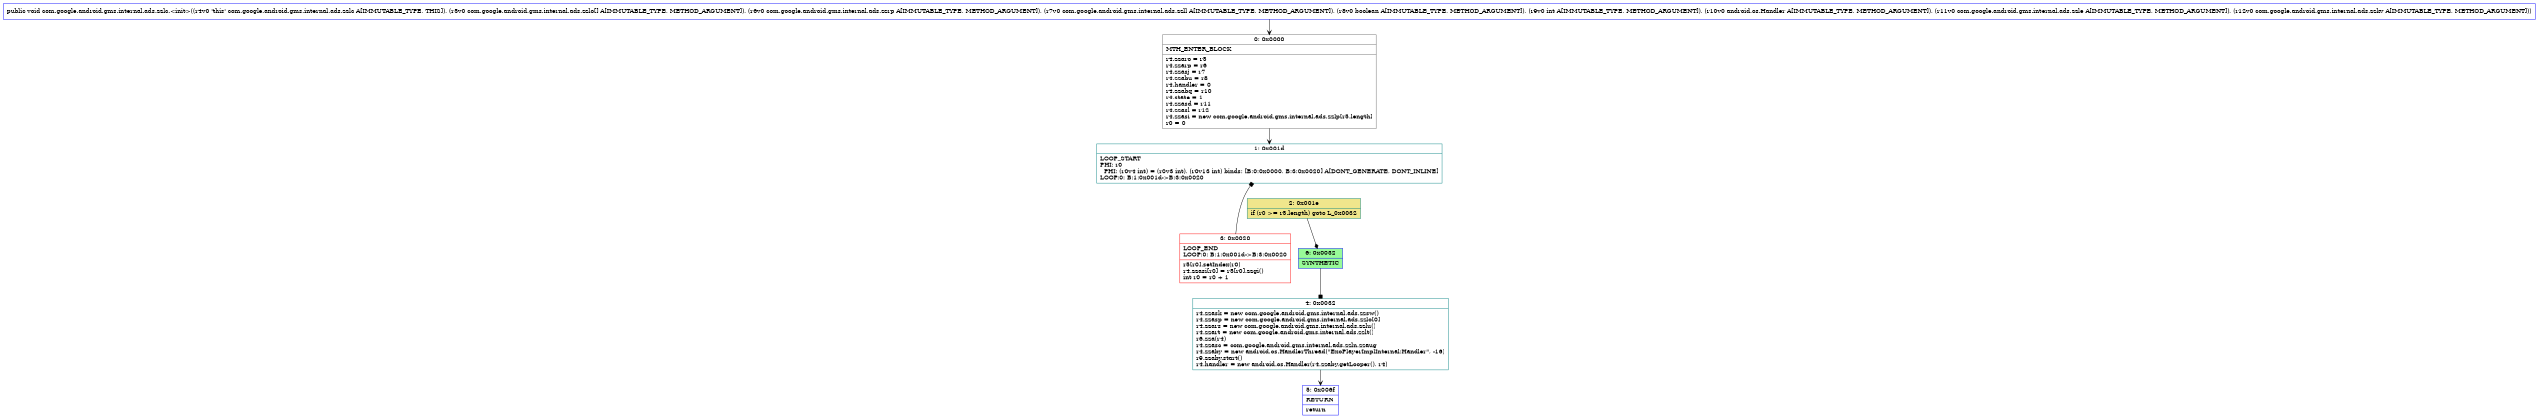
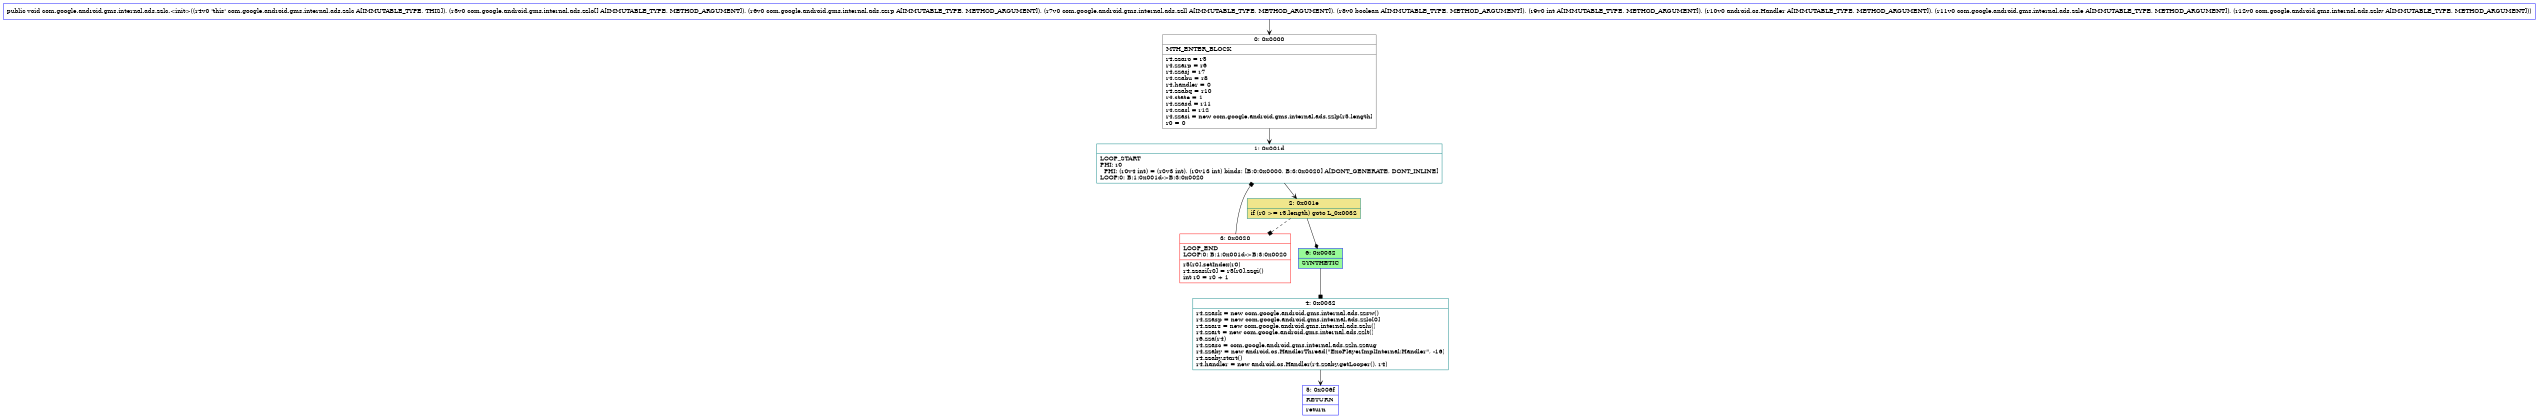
none -> (1289, 189)
none -> (1281, 225)
(1219, 358) -> (1219, 358)
